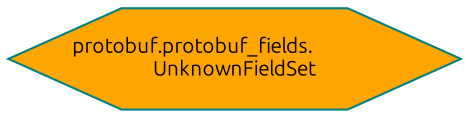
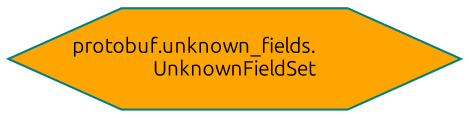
(235, 59) -> (235, 59)
